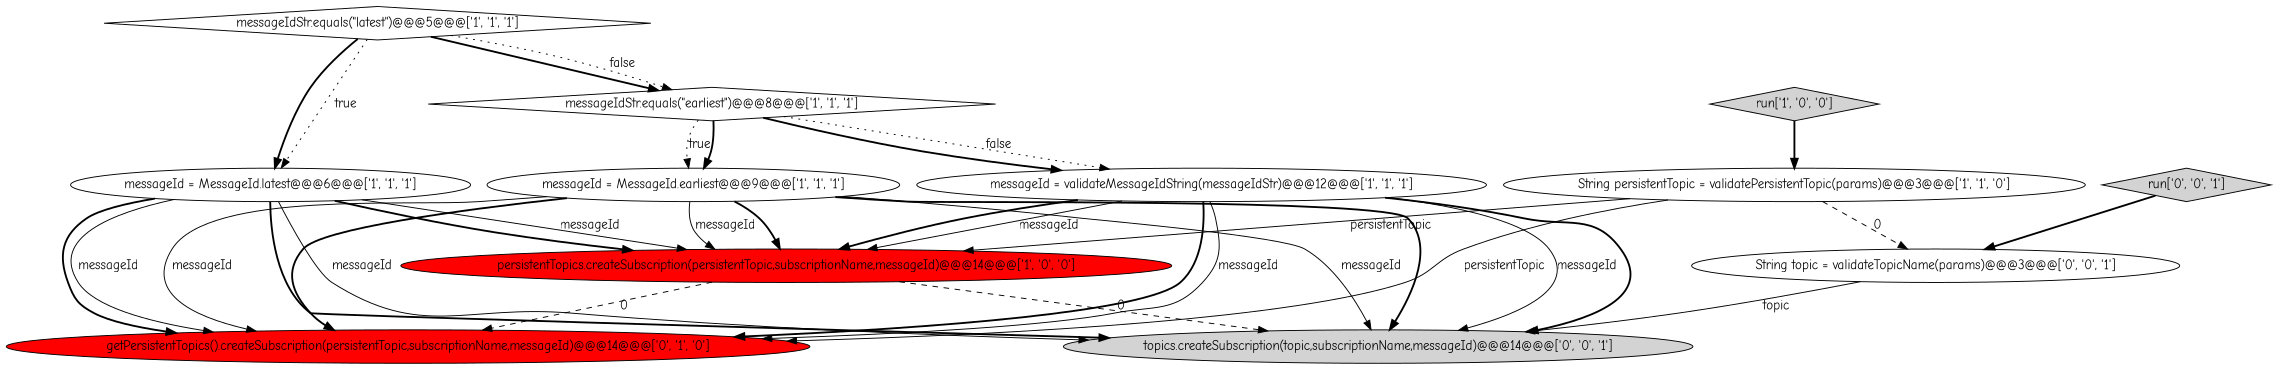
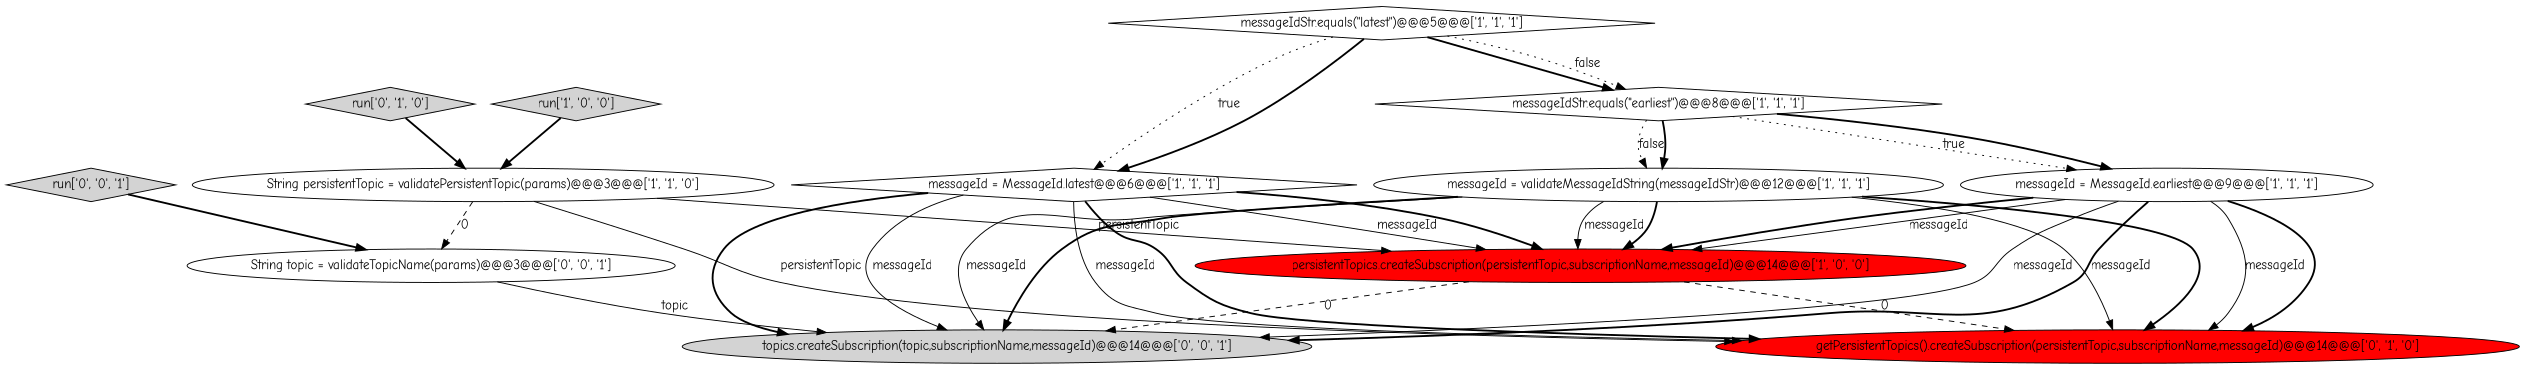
none -> (390, 104)
(271, 185) -> (1074, 185)
